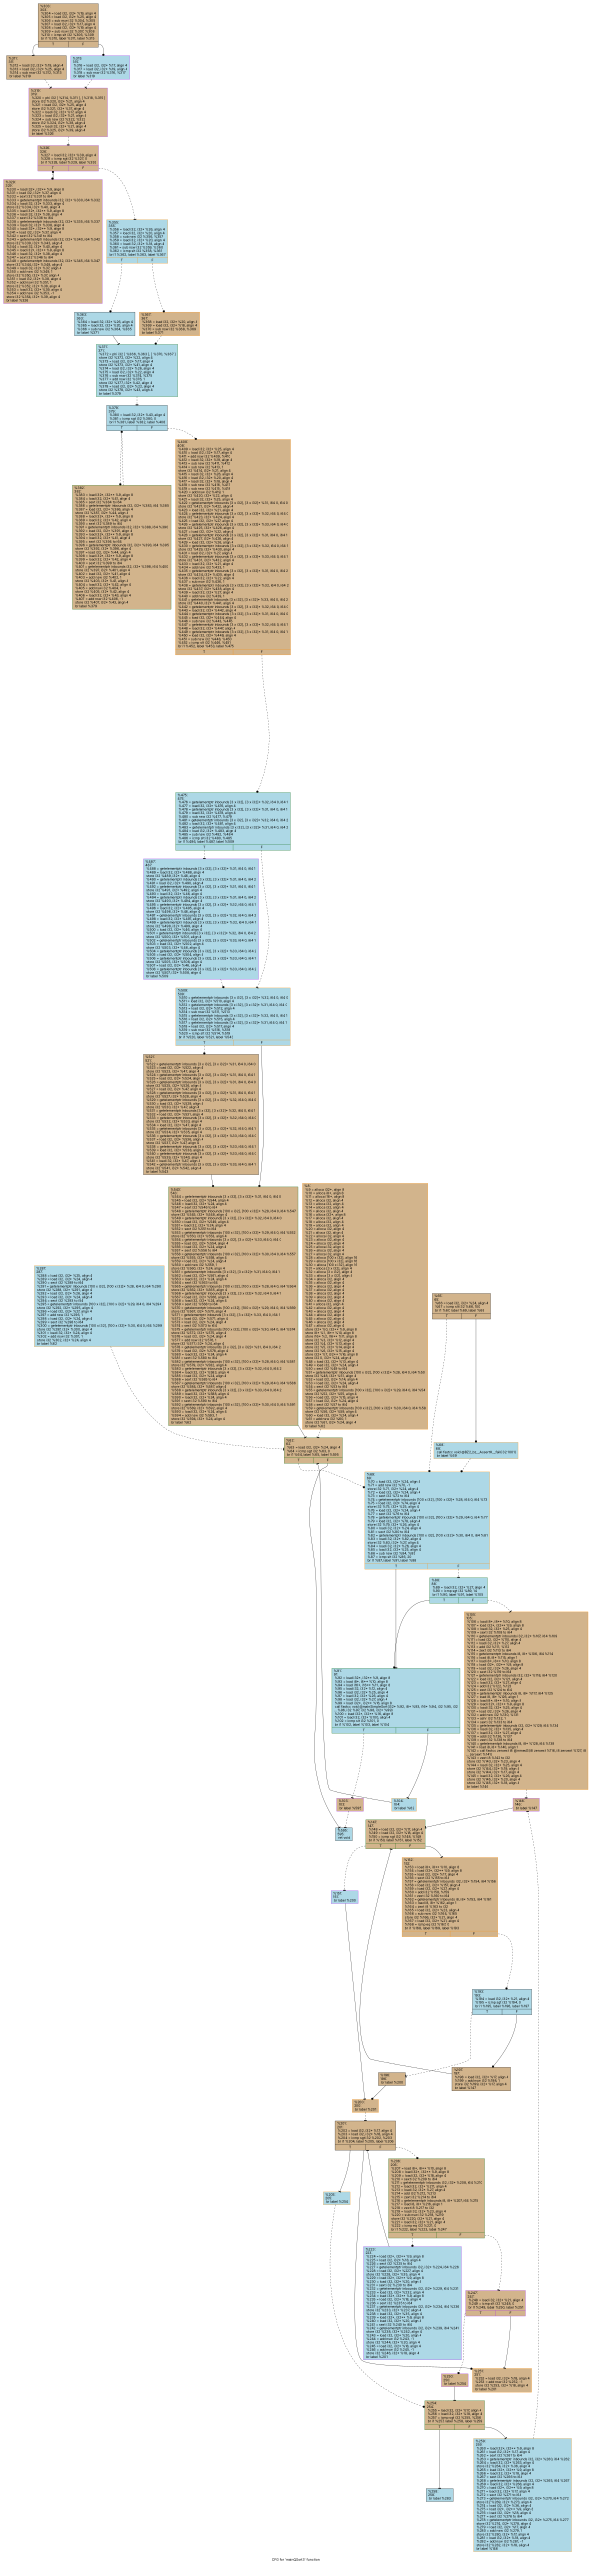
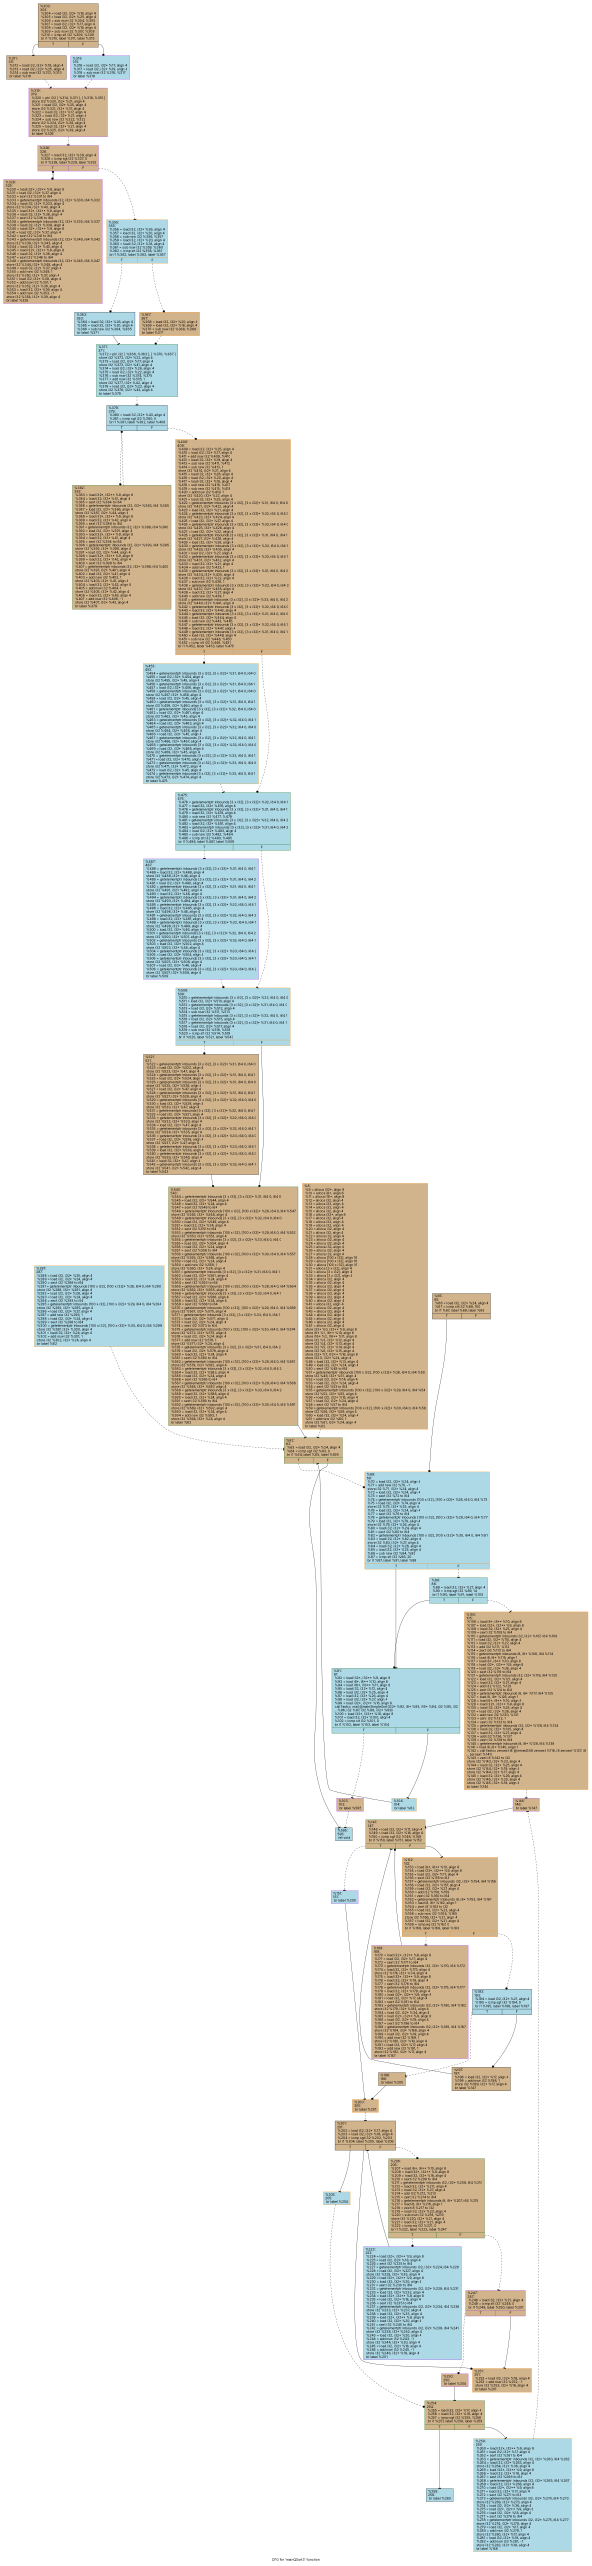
none -> (201, 724)
(438, 1395) -> (438, 1395)
(476, 1451) -> none
none -> (420, 2002)
